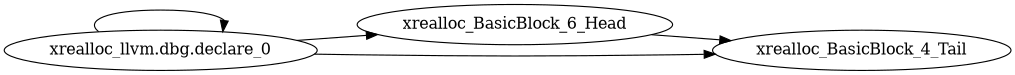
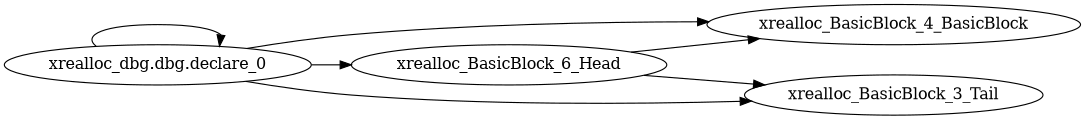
(161, 50) -> (158, 65)
(862, 50) -> (894, 25)
none -> (894, 95)
